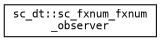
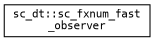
(80, 21) -> (77, 21)
